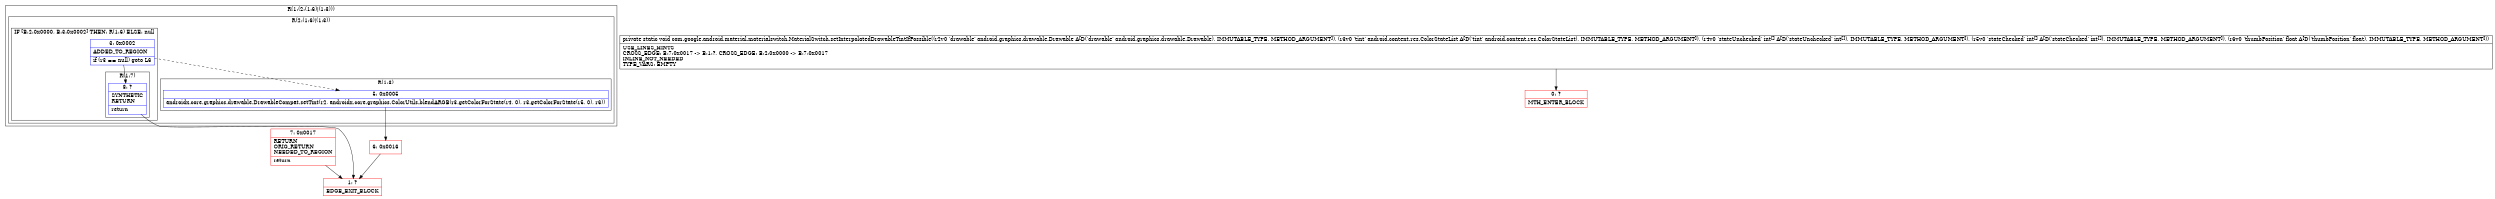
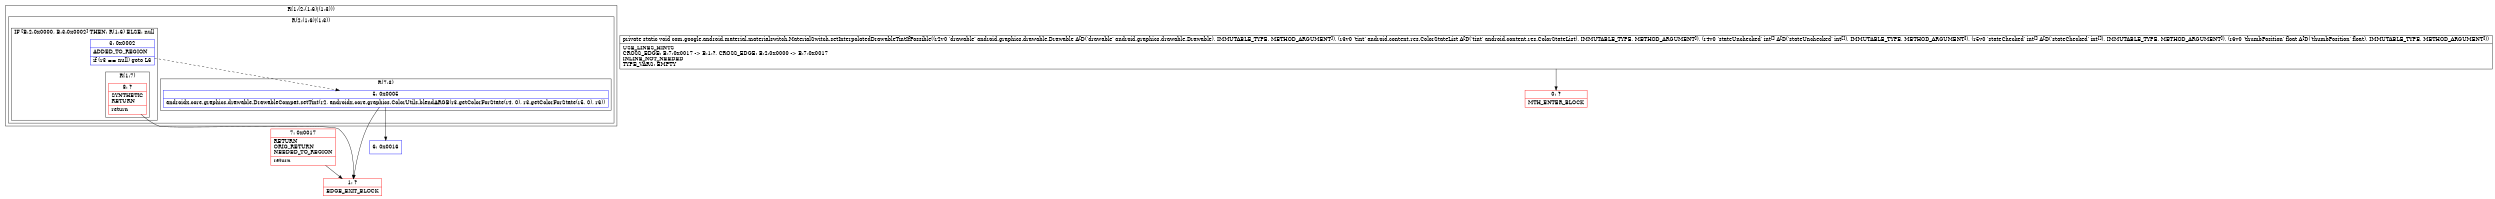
(125, 74) -> none
(386, 83) -> (386, 83)
(127, 99) -> (127, 99)
(386, 147) -> (386, 147)
(371, 165) -> (362, 140)
